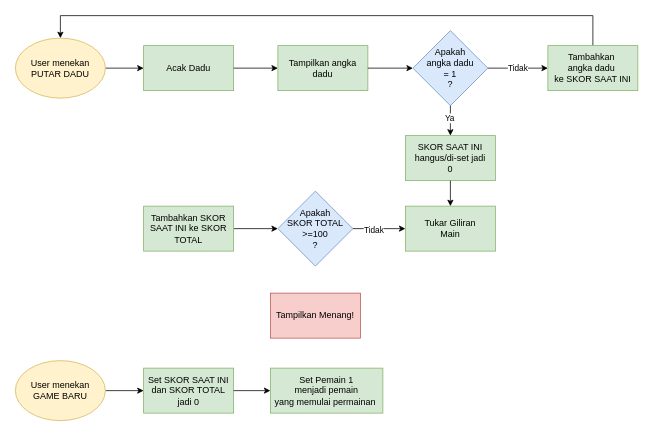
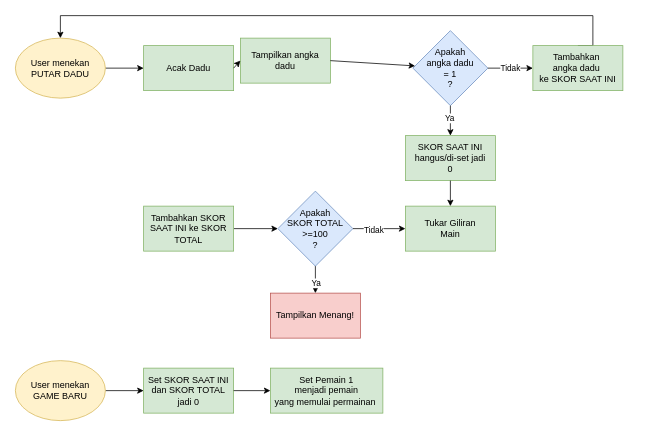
(323, 68) -> (285, 60)
(593, 68) -> (578, 68)
none -> (315, 277)
